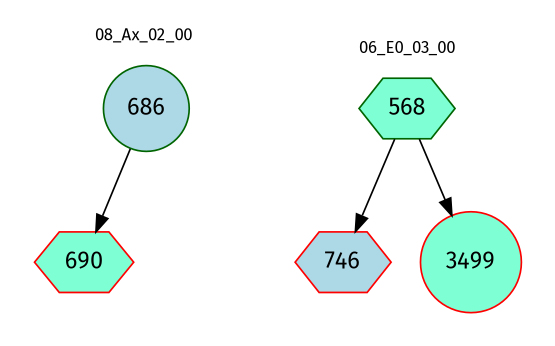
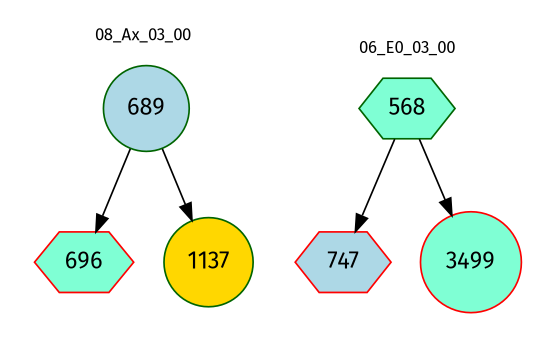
(144, 36) -> (144, 36)
(146, 108) -> (146, 108)
(84, 262) -> (84, 262)
none -> (209, 262)
(343, 262) -> (343, 262)
